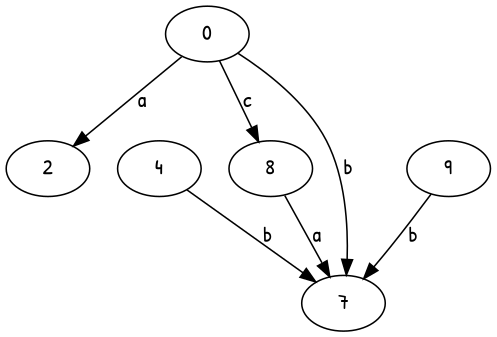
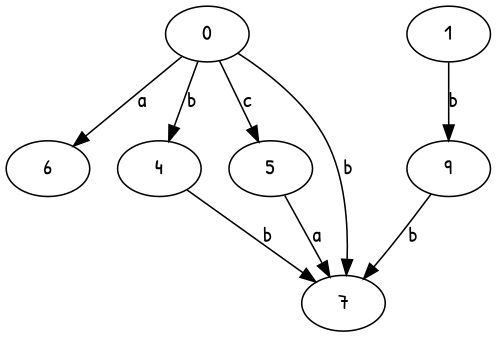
none -> (449, 34)
none -> (186, 94)
(48, 169) -> (48, 169)
(271, 169) -> (271, 169)
